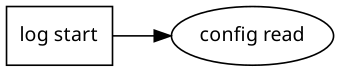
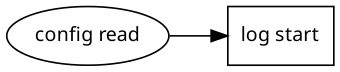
(134, 36) -> (190, 36)
